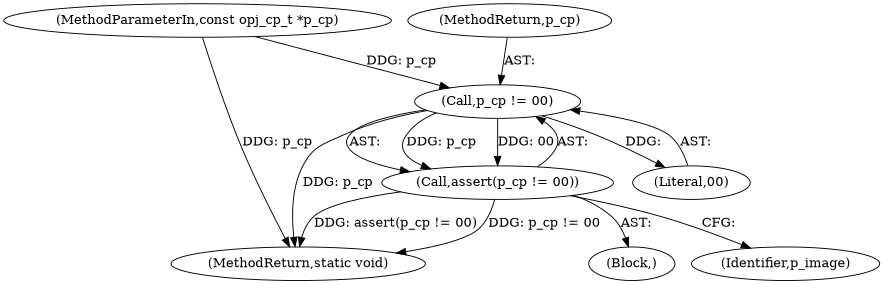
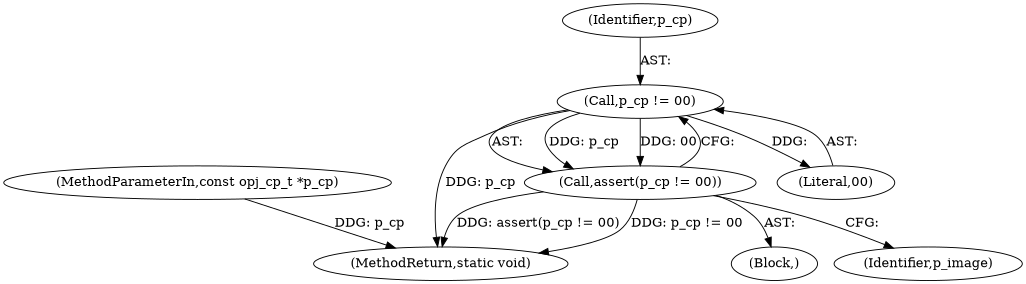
(510, 21) -> (640, 21)
(348, 61) -> none
(575, 142) -> (720, 142)
